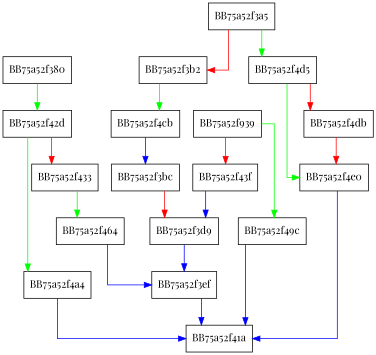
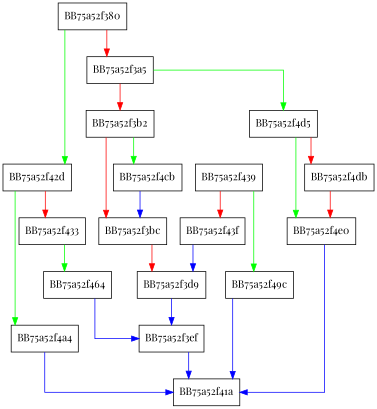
none -> (107, 39)
(227, 124) -> (229, 178)
none -> (106, 174)
